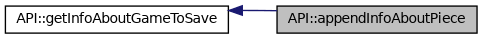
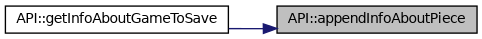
(260, 11) -> (246, 29)
